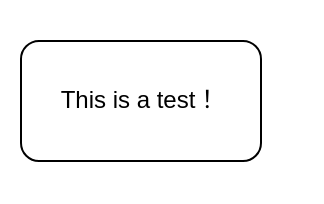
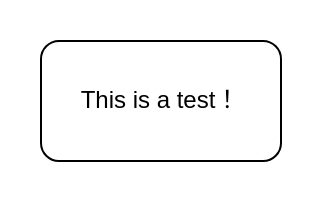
(141, 101) -> (161, 101)
